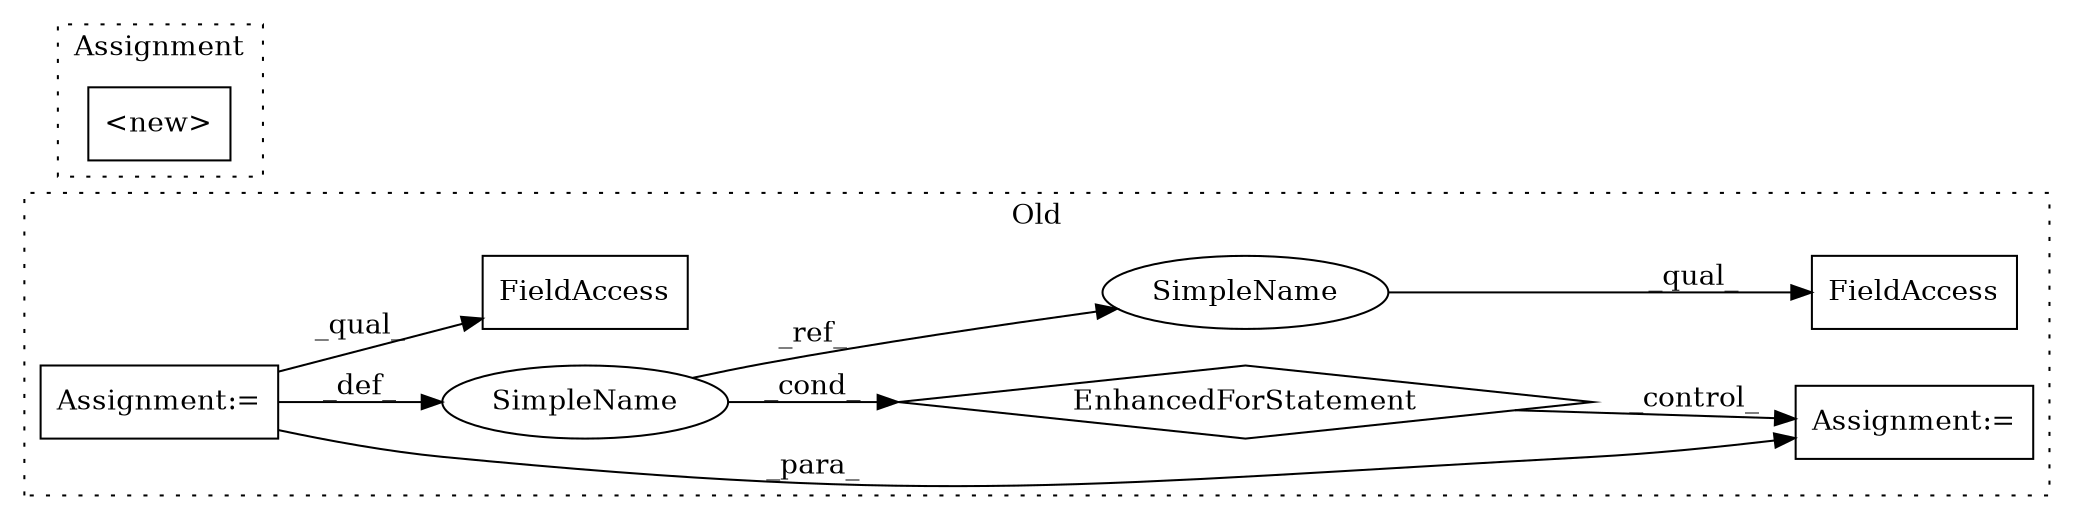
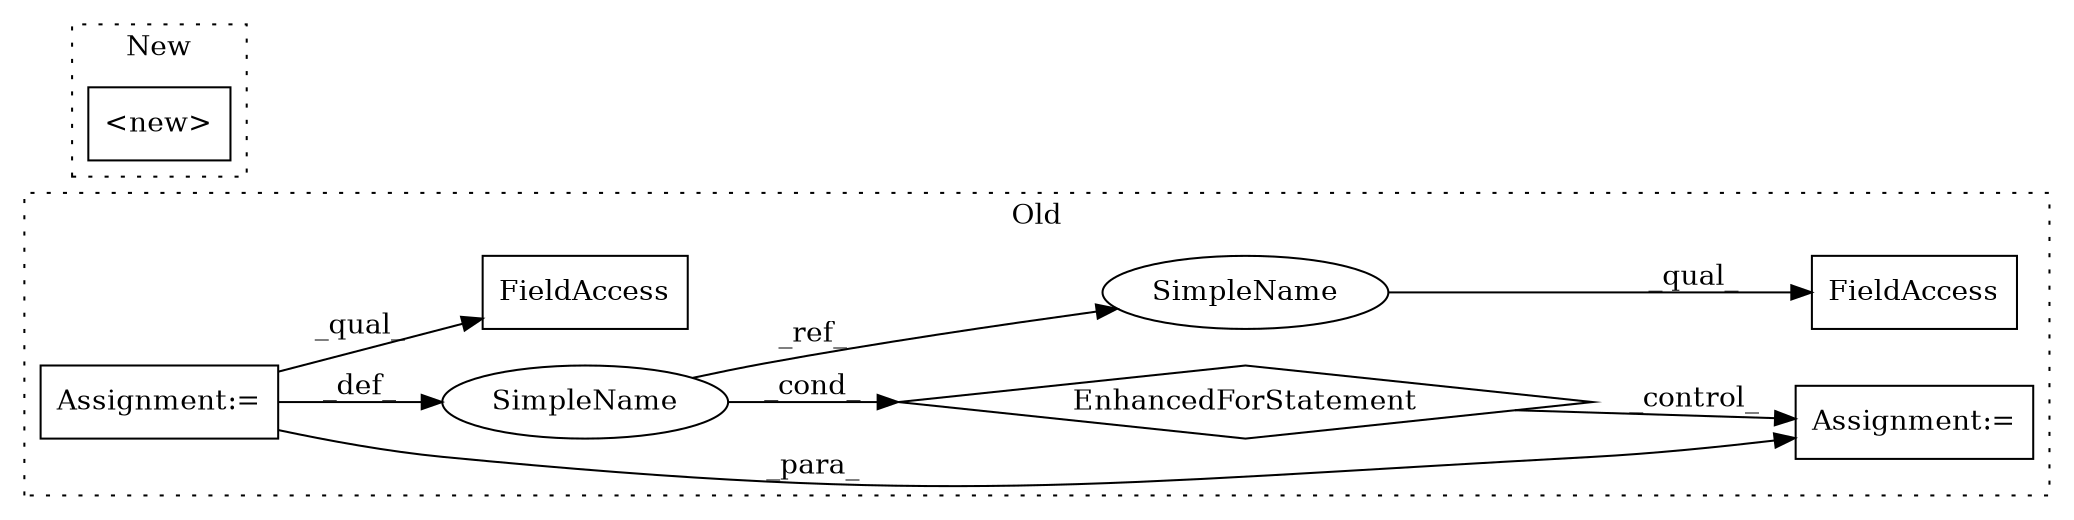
(160, 48) -> (159, 48)
